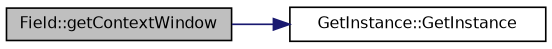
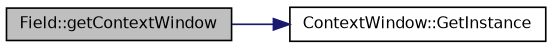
(418, 24) -> (418, 24)
